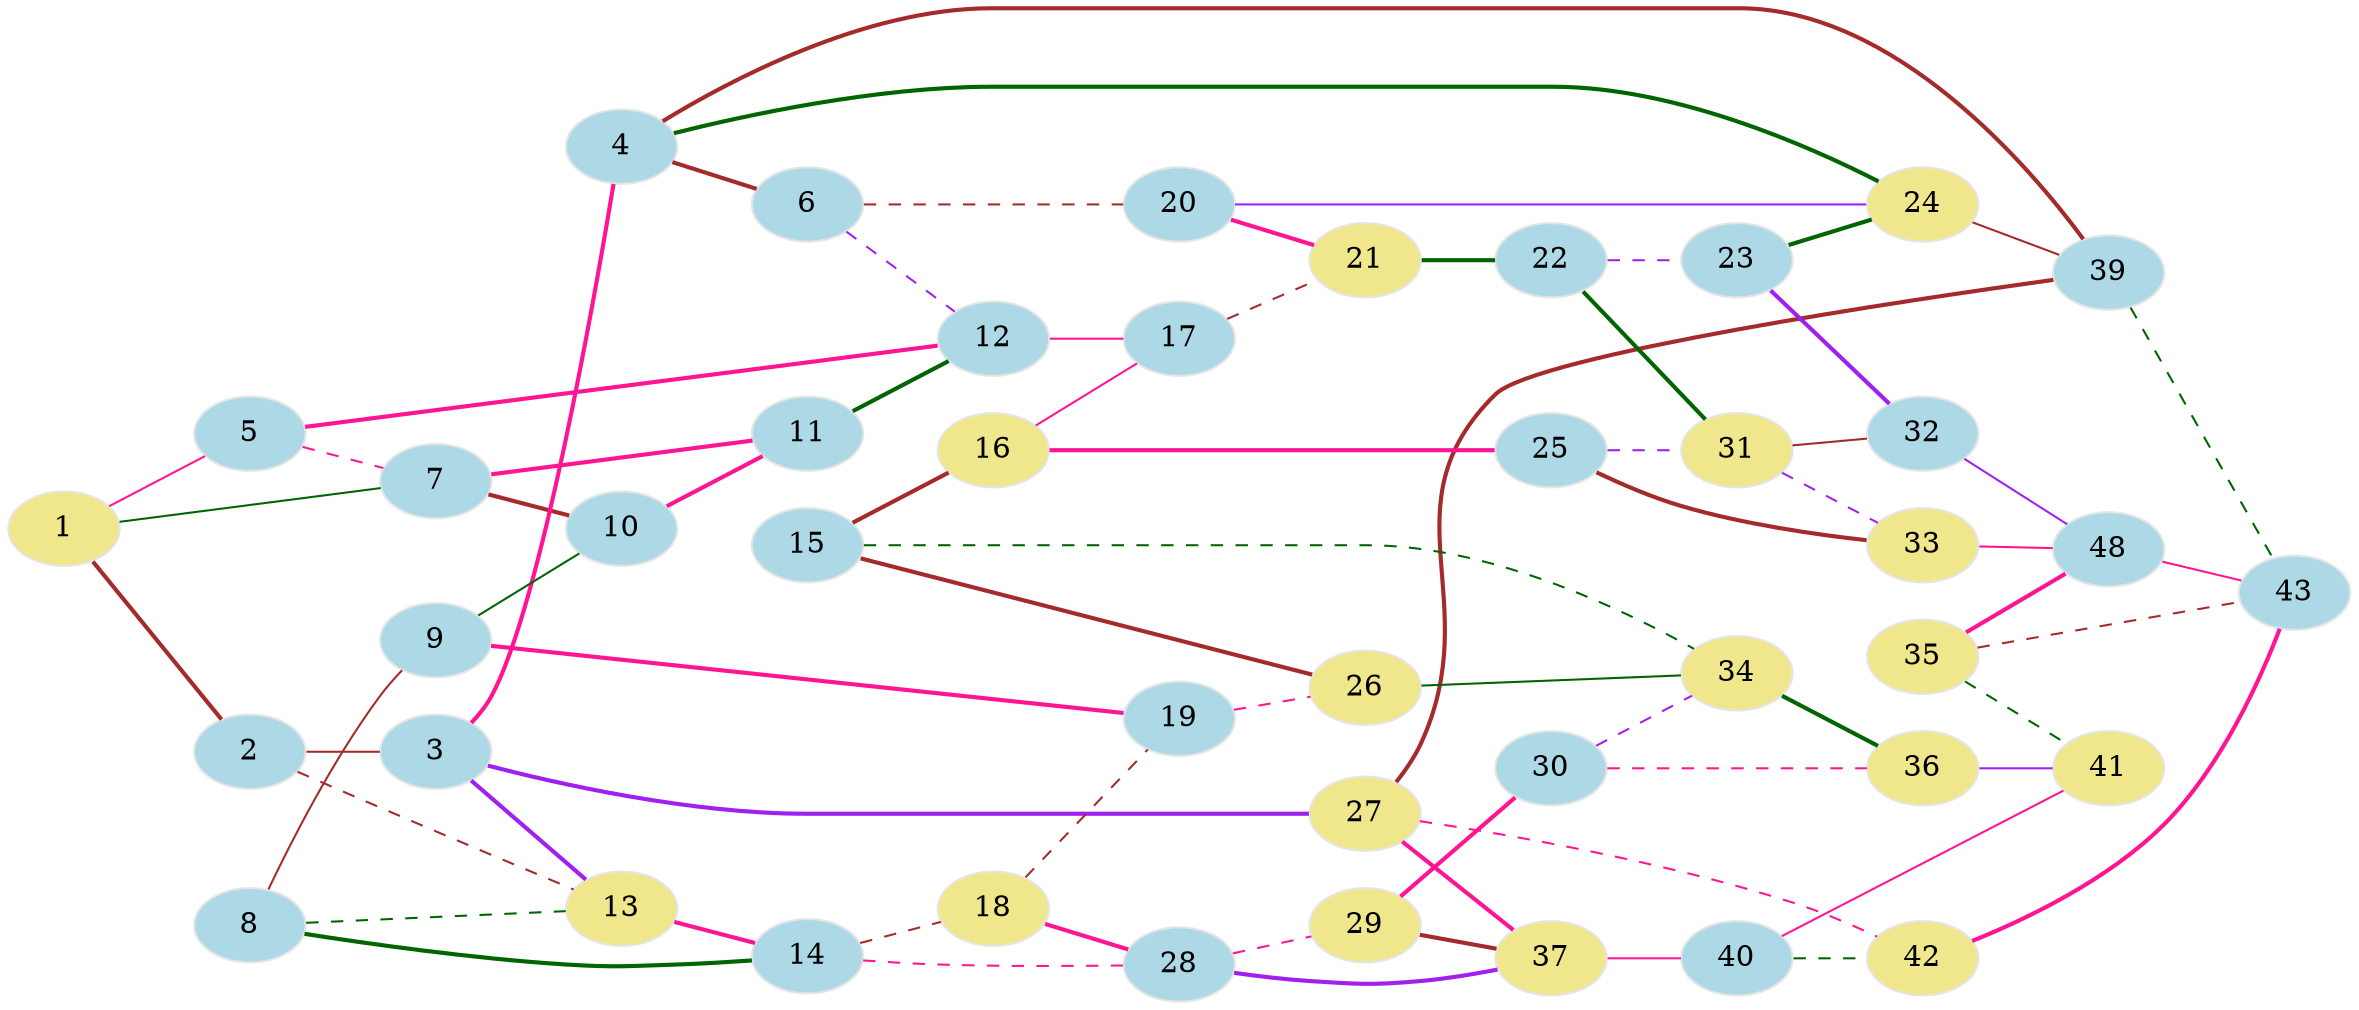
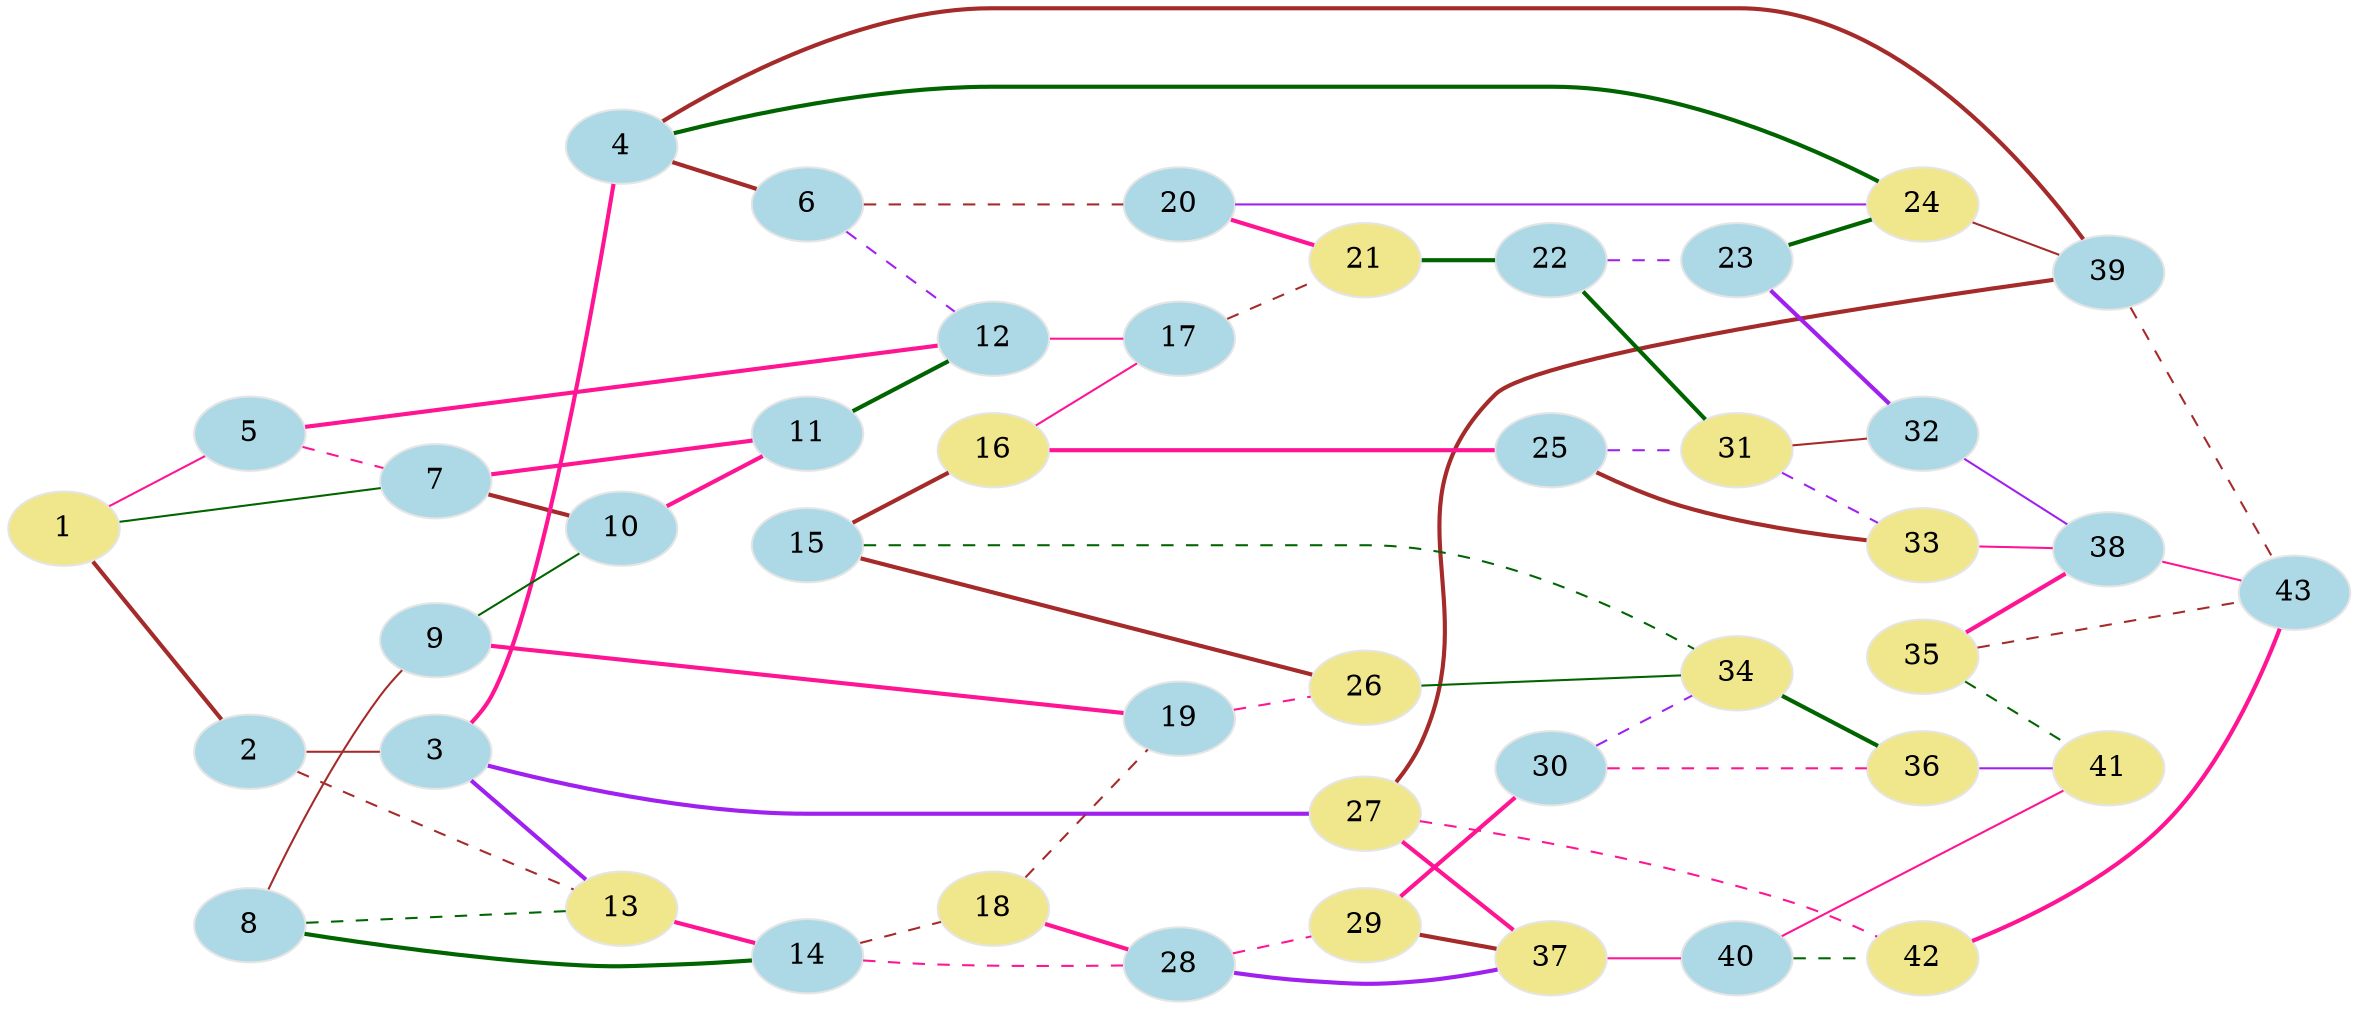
(2202, 433) -> (2202, 433)
(2109, 549) -> (2109, 549)
